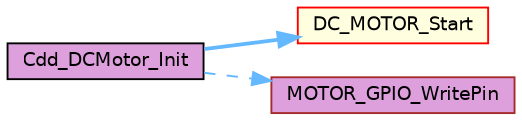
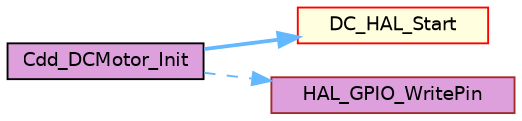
(393, 25) -> (393, 25)
(393, 95) -> (393, 95)
